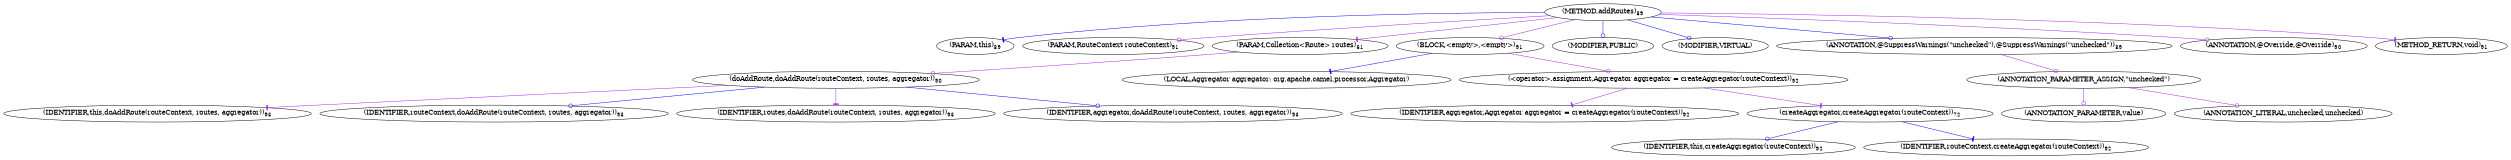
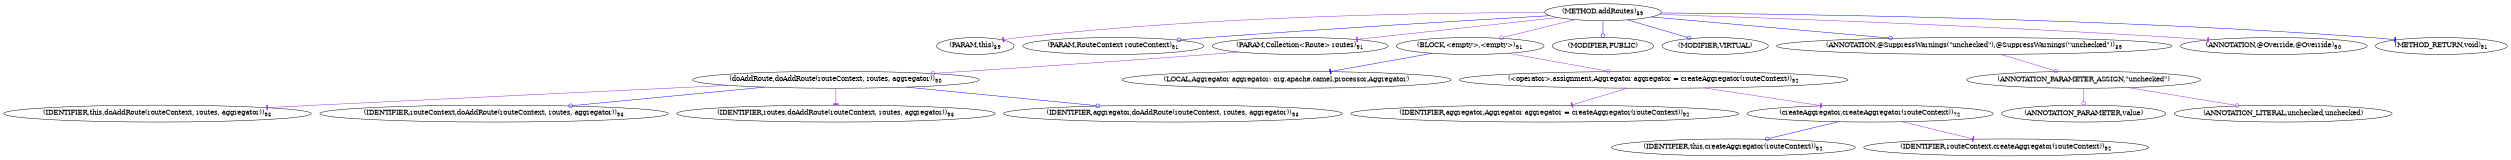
(1274, 19) -> (1274, 19)
(2028, 20) -> (2028, 20)
(1932, 25) -> (1932, 25)
(1365, 27) -> (1365, 27)
(1360, 45) -> (1360, 45)
(1937, 130) -> (1937, 130)
